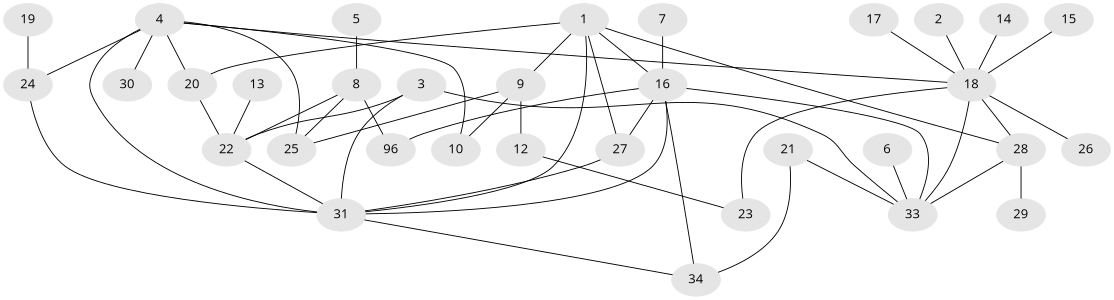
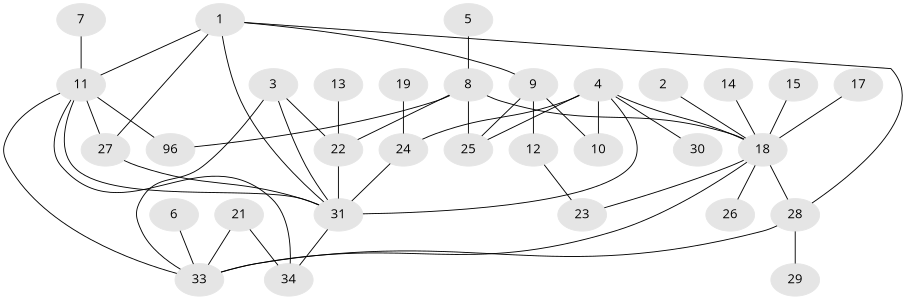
(192, 85) -> none
(663, 85) -> (81, 85)
none -> (616, 117)
